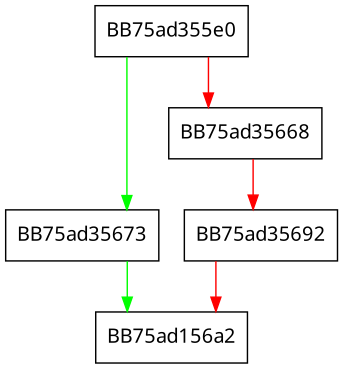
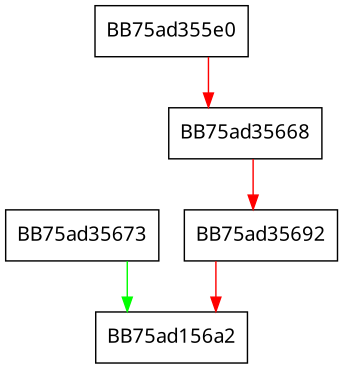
(127, 126) -> none
